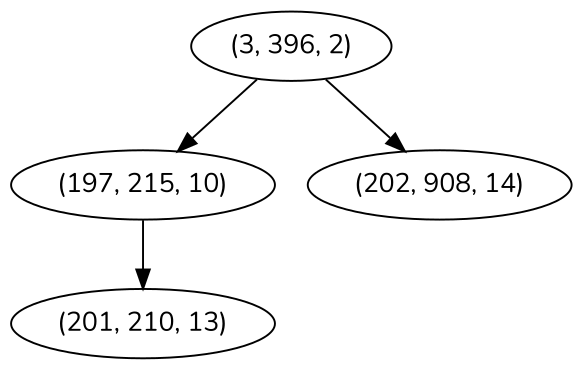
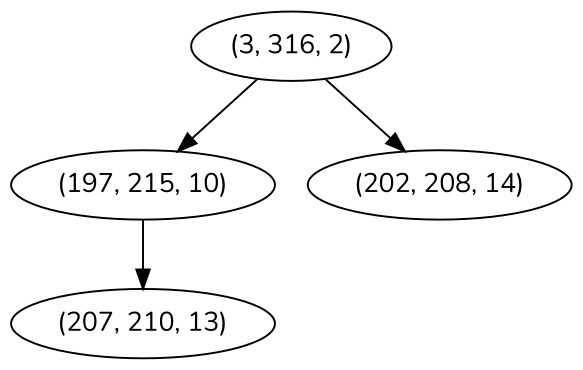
(291, 46) -> (291, 46)
(440, 185) -> (440, 185)
(143, 324) -> (143, 324)
